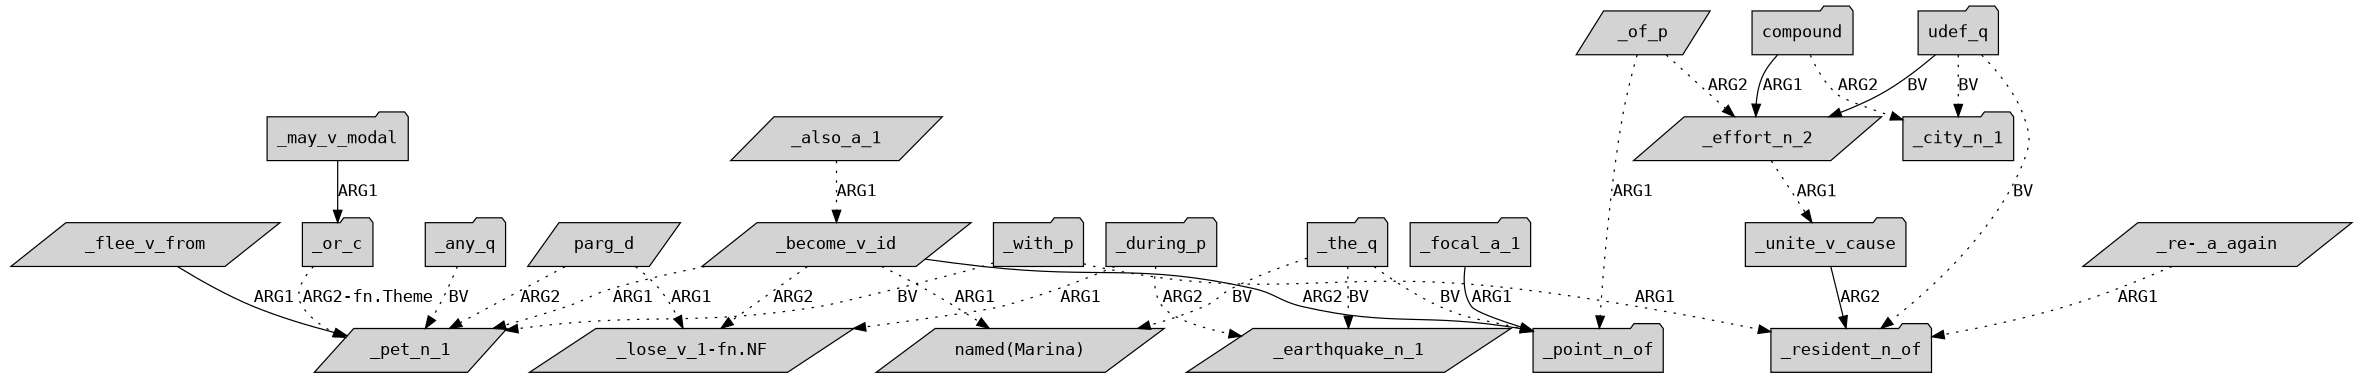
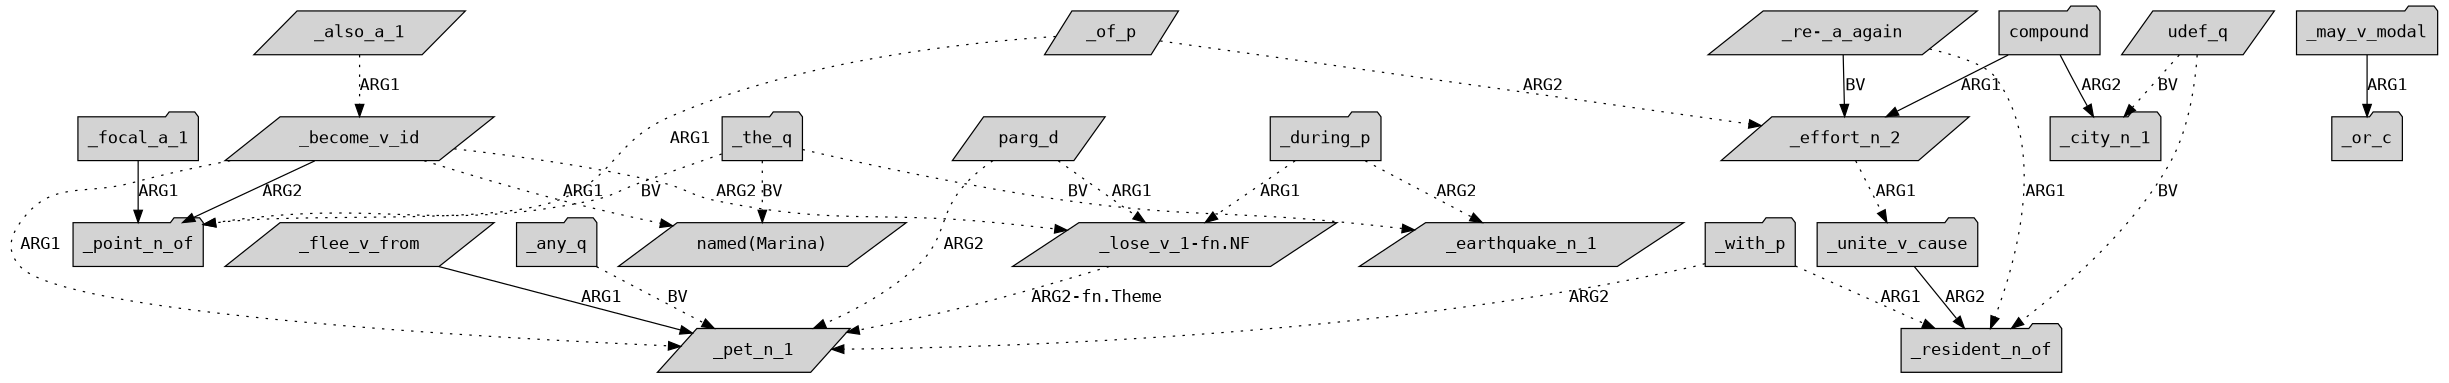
(1958, 33) -> (2198, 33)
(1891, 88) -> (1844, 80)
(1842, 97) -> (2073, 81)
(908, 297) -> (1590, 297)
(302, 305) -> (985, 302)
